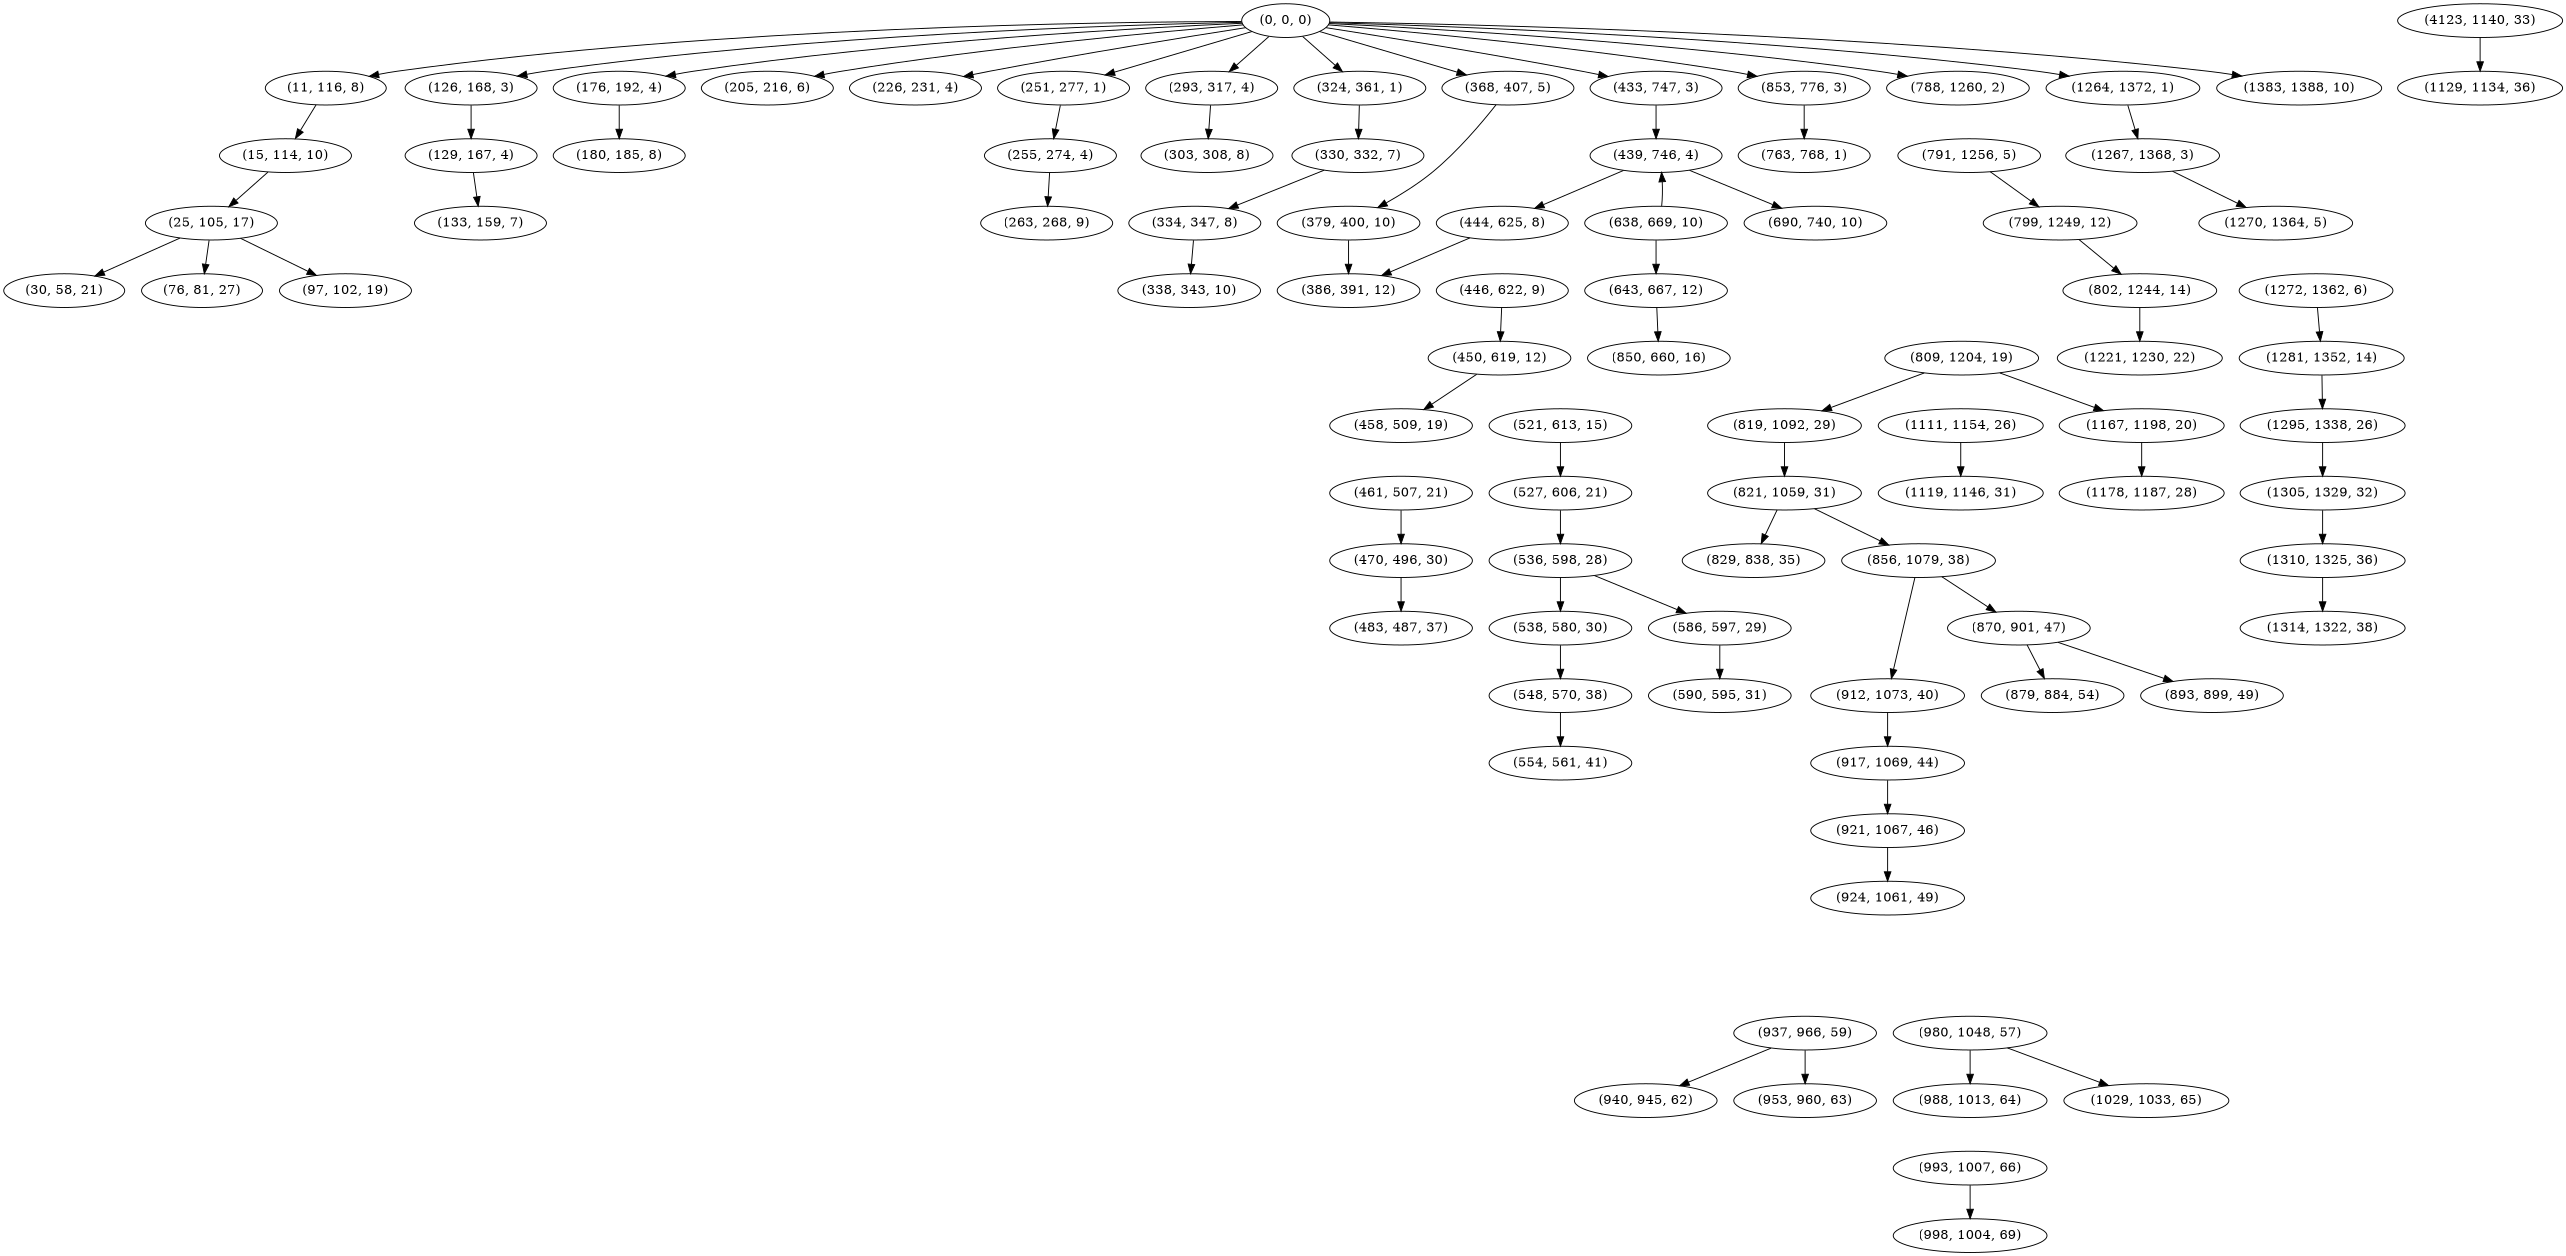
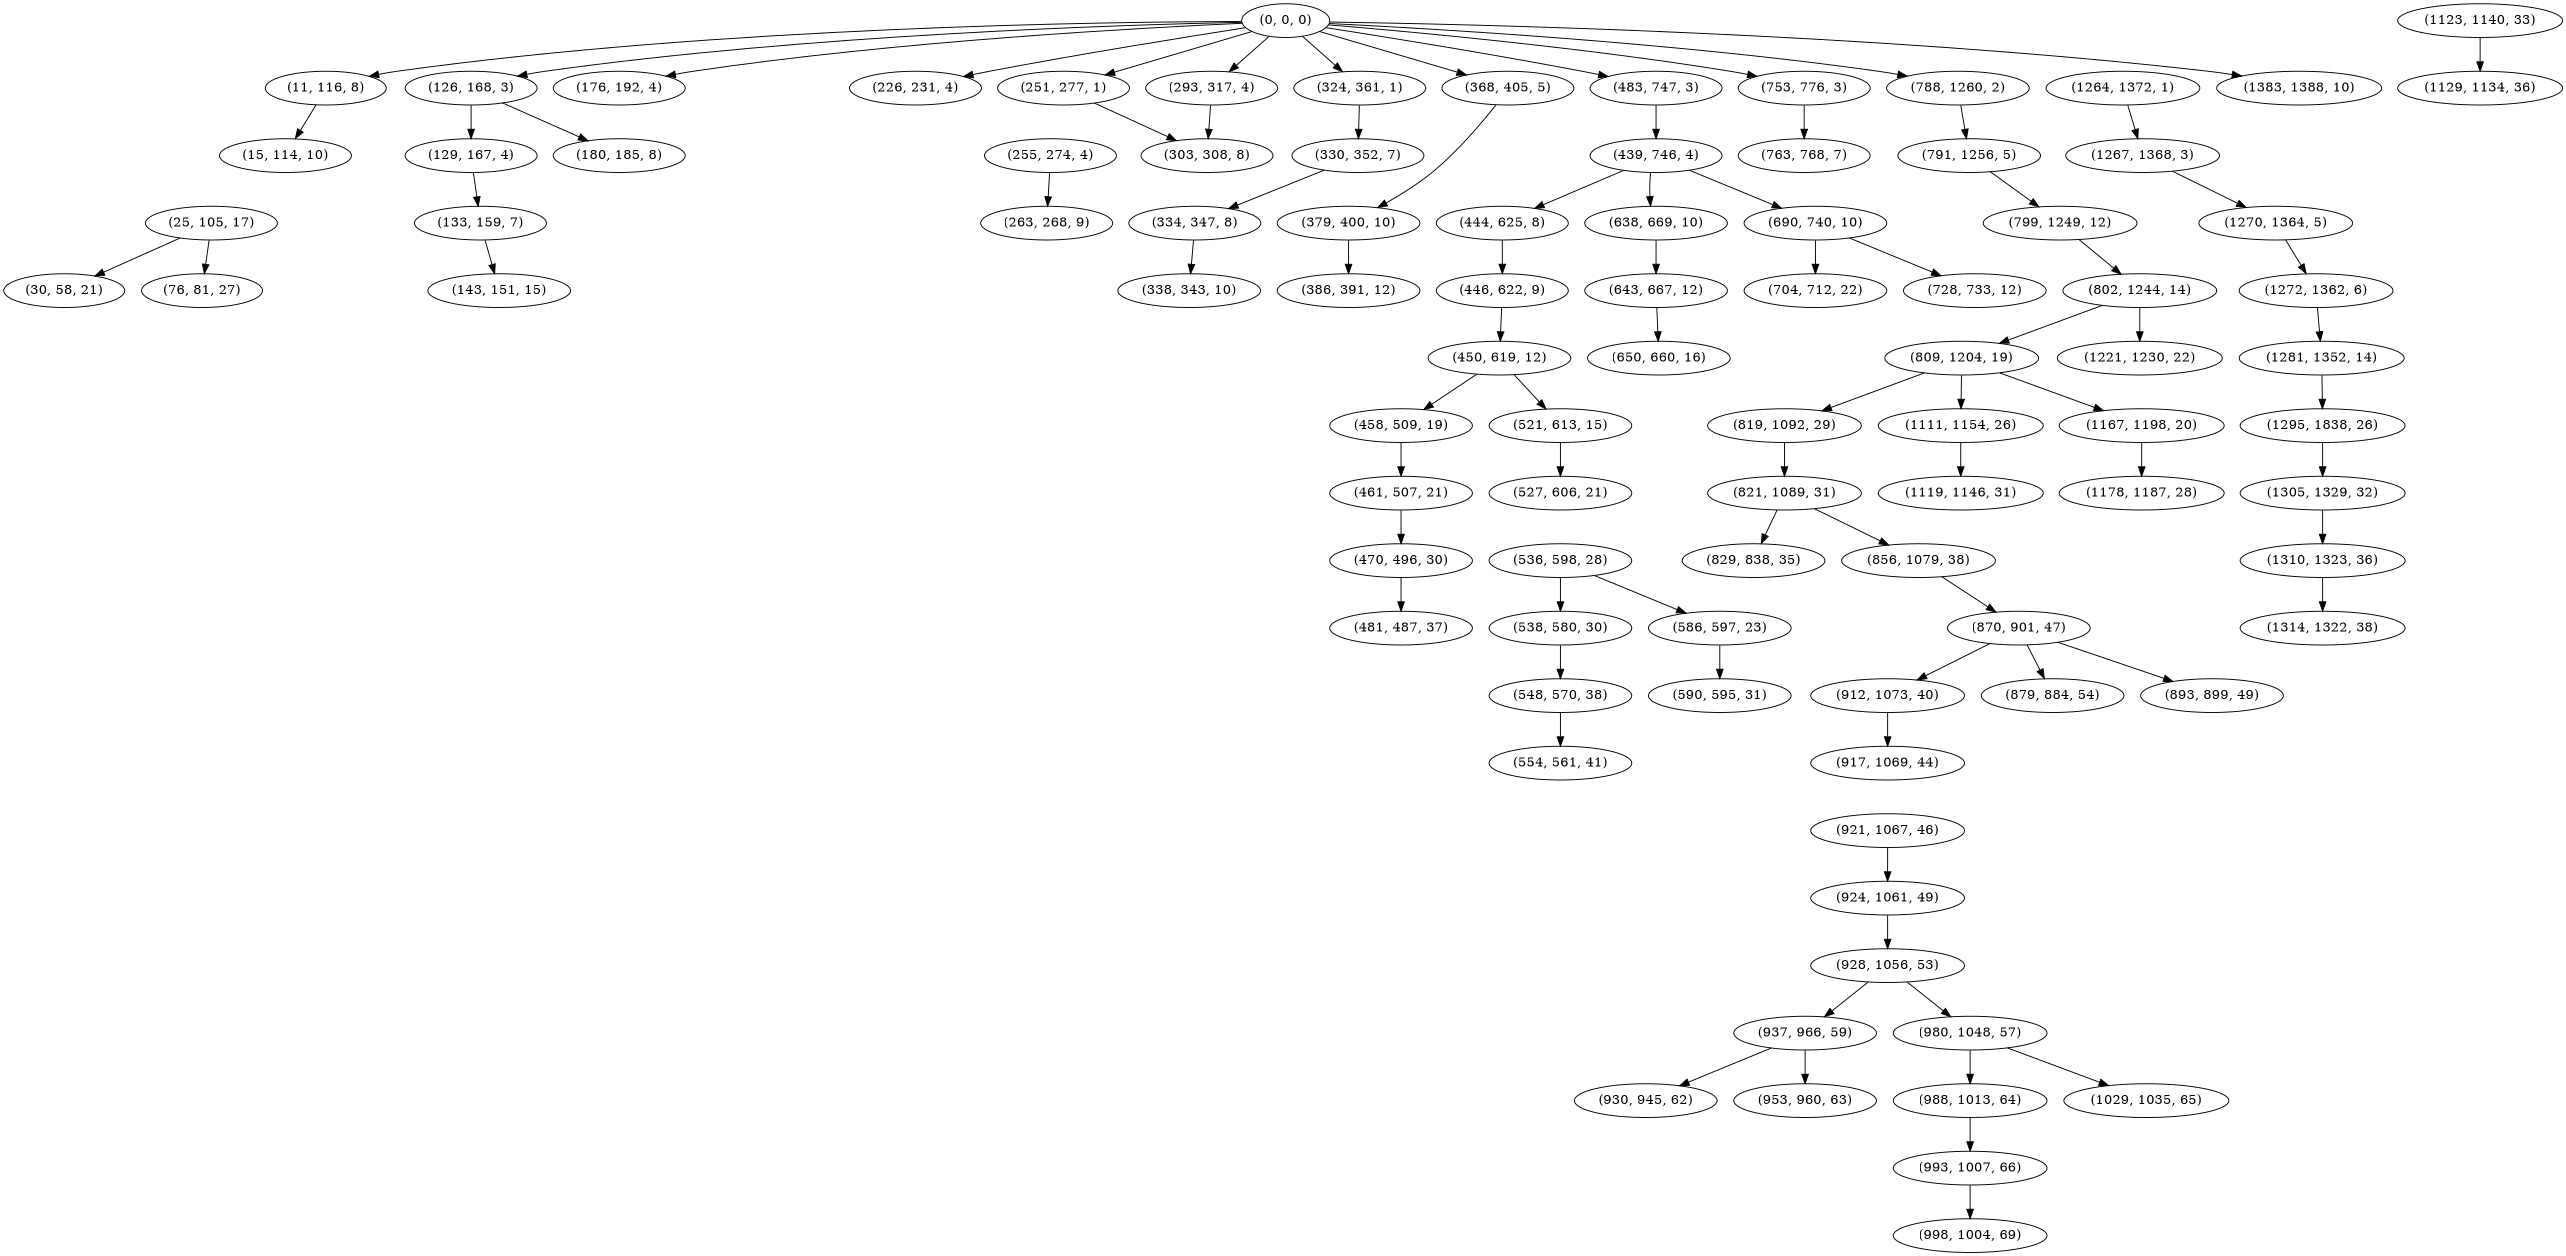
(2480, 21) -> (2480, 21)
(1695, 40) -> none
(767, 88) -> none
(1508, 88) -> (1508, 88)
(1656, 88) -> (1656, 88)
(1804, 88) -> (1804, 88)
(619, 117) -> (541, 120)
(1058, 117) -> (1131, 120)
none -> (1963, 117)
(1358, 156) -> (1358, 156)
(1804, 156) -> (1804, 156)
(252, 186) -> none
(1662, 194) -> (1650, 184)
none -> (2293, 253)
(1430, 255) -> (1502, 252)
(345, 291) -> none
none -> (499, 291)
none -> (1815, 291)
none -> (1975, 291)
none -> (2055, 323)
(1659, 358) -> (1659, 358)
none -> (1961, 387)
none -> (1527, 388)
(2323, 426) -> (2323, 426)
none -> (1401, 455)
(1785, 493) -> (1785, 493)
(1560, 522) -> none
(2323, 561) -> (2323, 561)
(1904, 623) -> (1958, 660)
(1401, 628) -> (1401, 628)
(1720, 628) -> (1720, 628)
(1888, 792) -> none
none -> (1888, 966)
(1646, 1101) -> (1646, 1101)
(2146, 1101) -> (2146, 1101)
none -> (1970, 1130)
